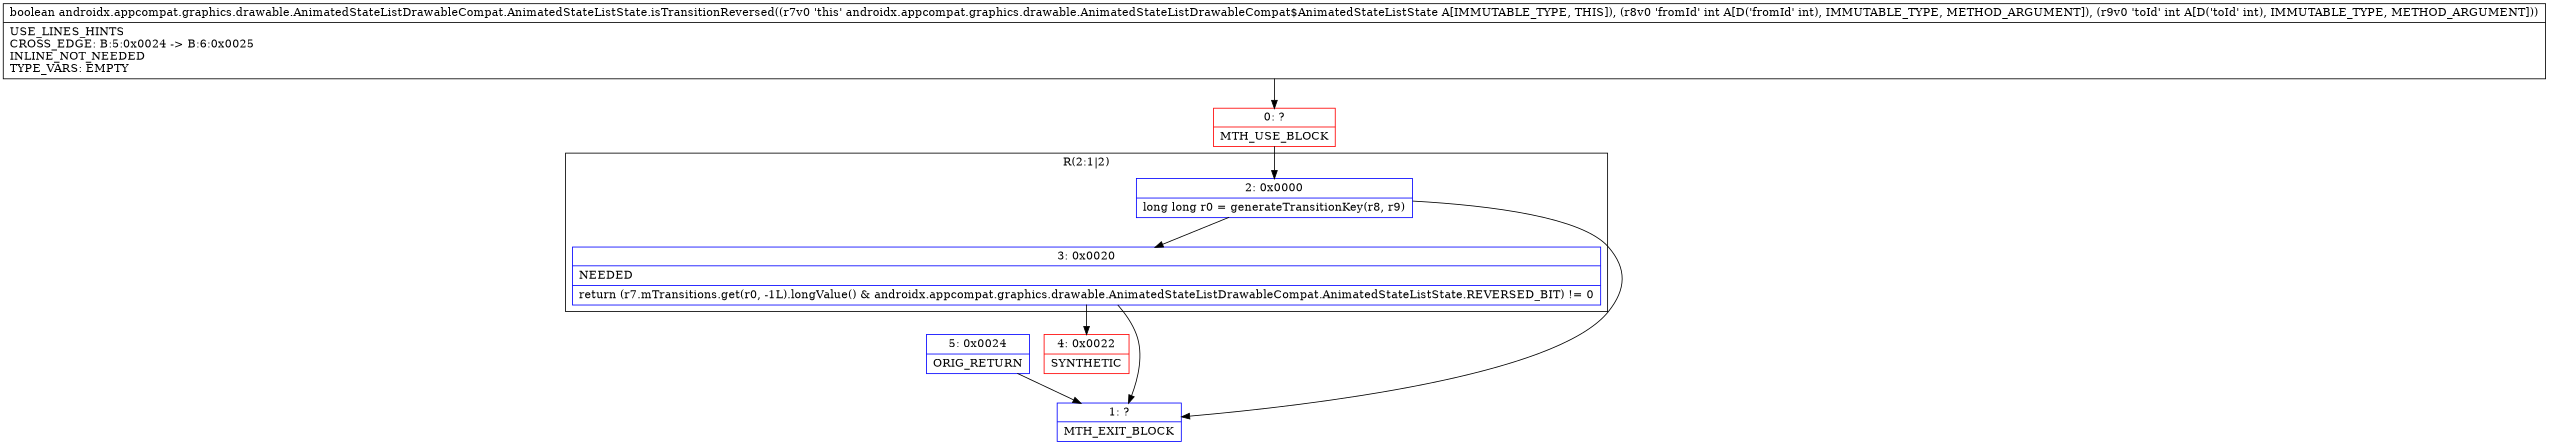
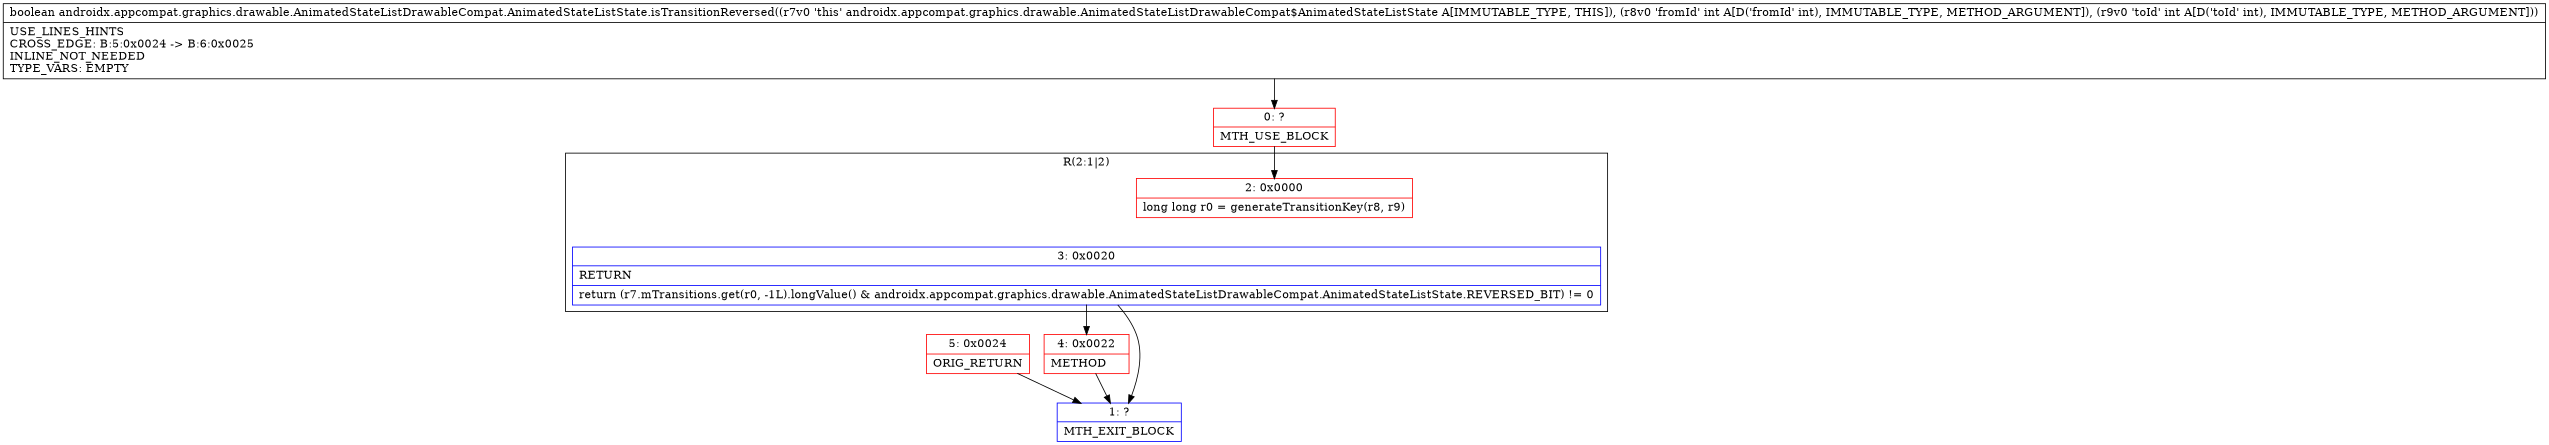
(1274, 198) -> (1274, 198)
(1196, 231) -> none
(606, 275) -> (606, 275)
(1540, 353) -> (1101, 385)
(978, 354) -> (978, 354)
(1087, 363) -> (1079, 363)
